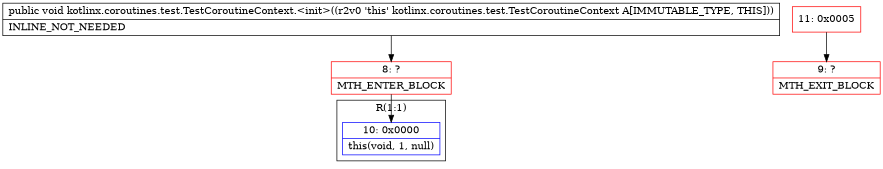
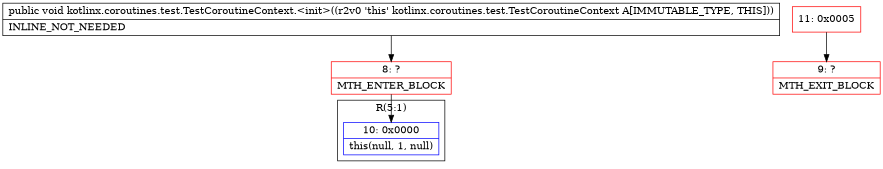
(391, 108) -> (391, 108)
(391, 146) -> (391, 146)
